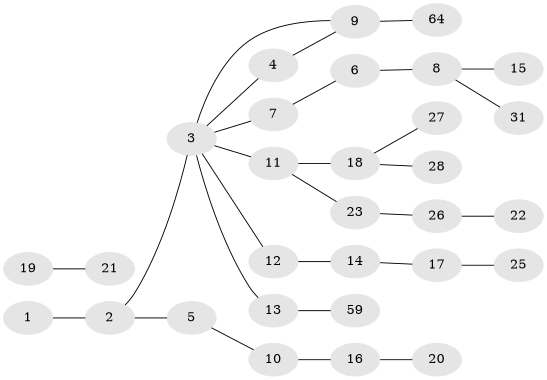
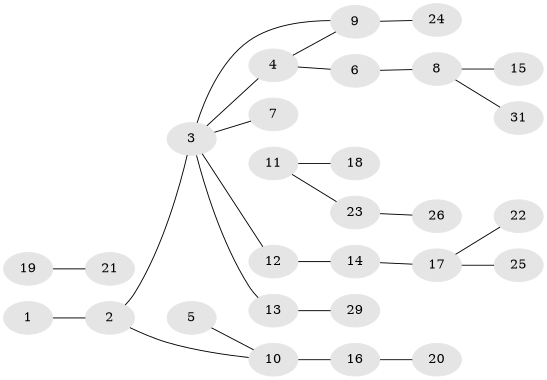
(437, 20) -> (437, 20)
(314, 93) -> (314, 68)
(437, 118) -> none
(233, 151) -> none
(437, 167) -> none
(478, 216) -> (478, 241)
(355, 311) -> (355, 311)
(151, 318) -> (188, 348)
